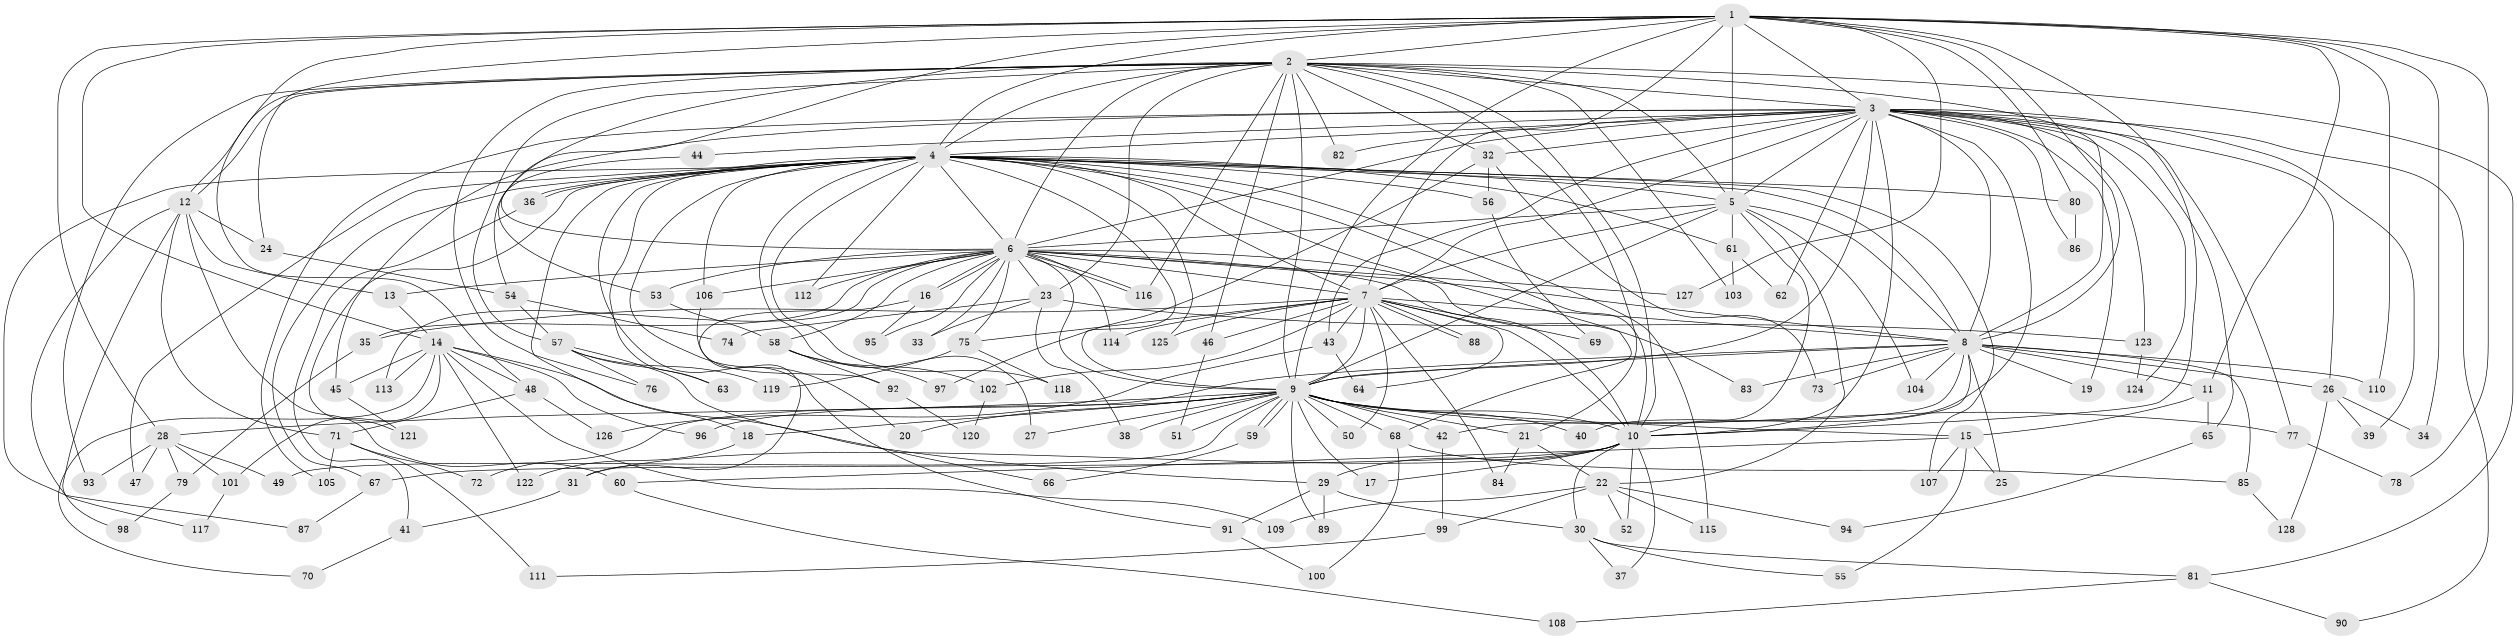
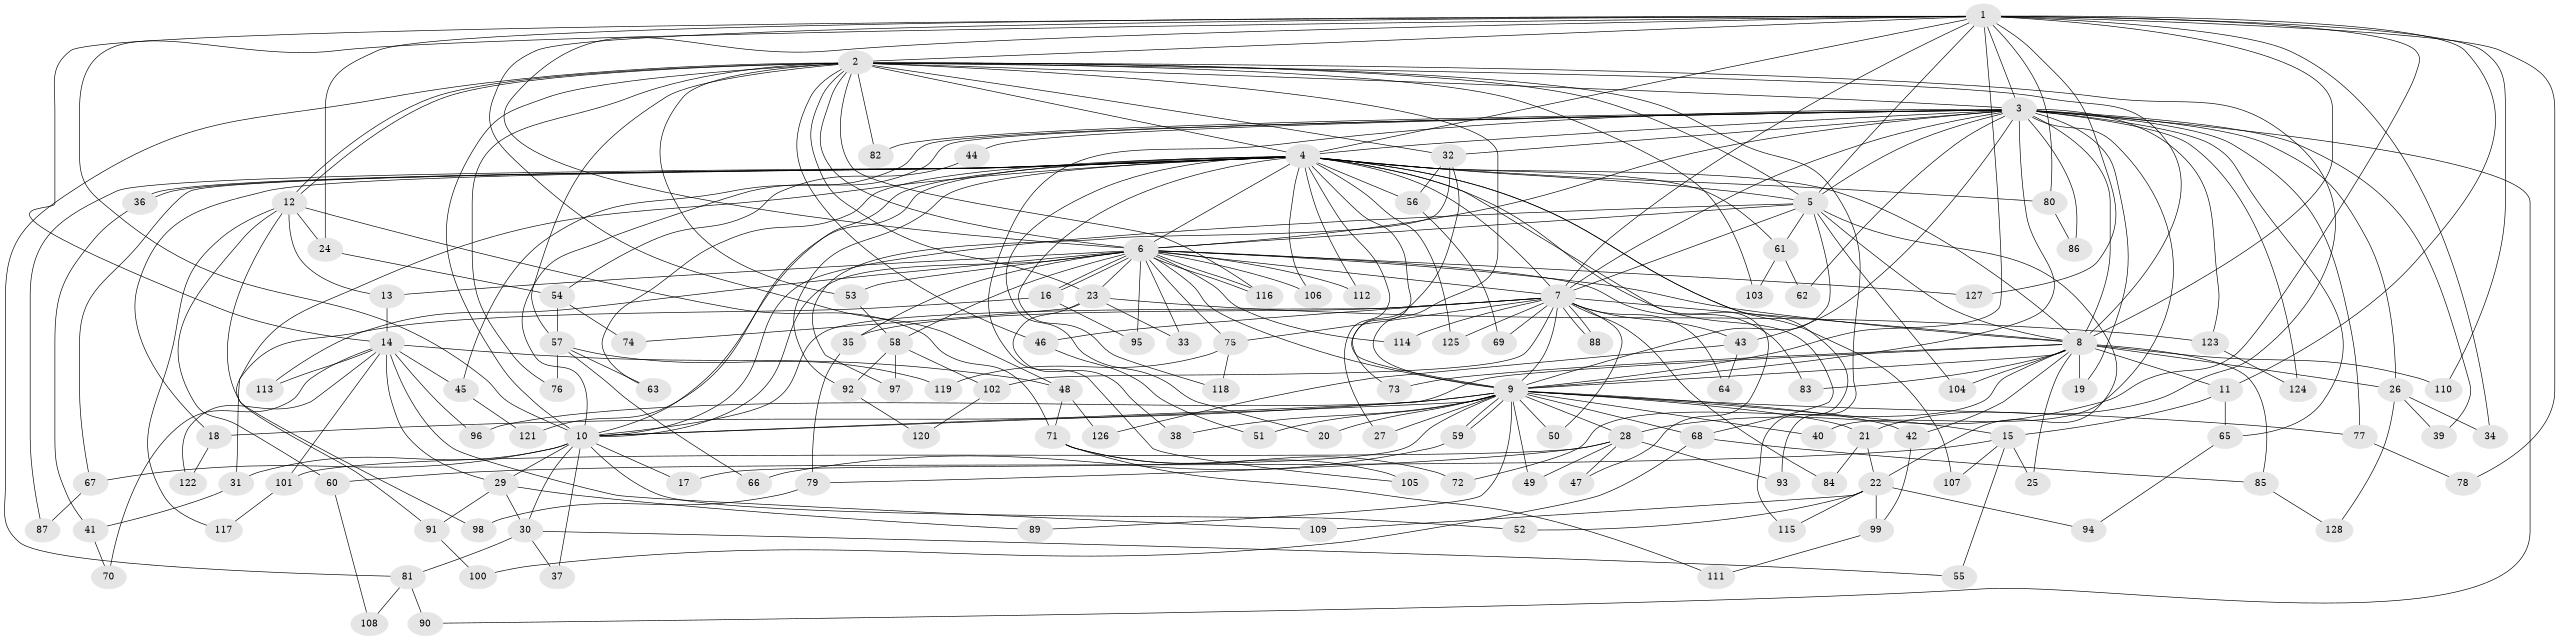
(761, 372) -> (973, 186)
